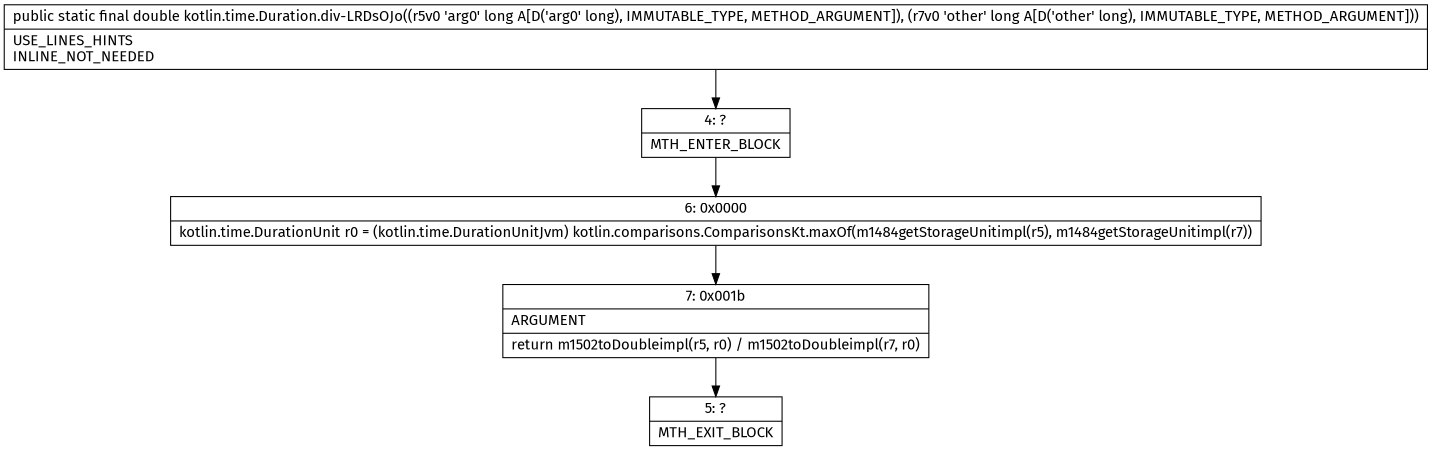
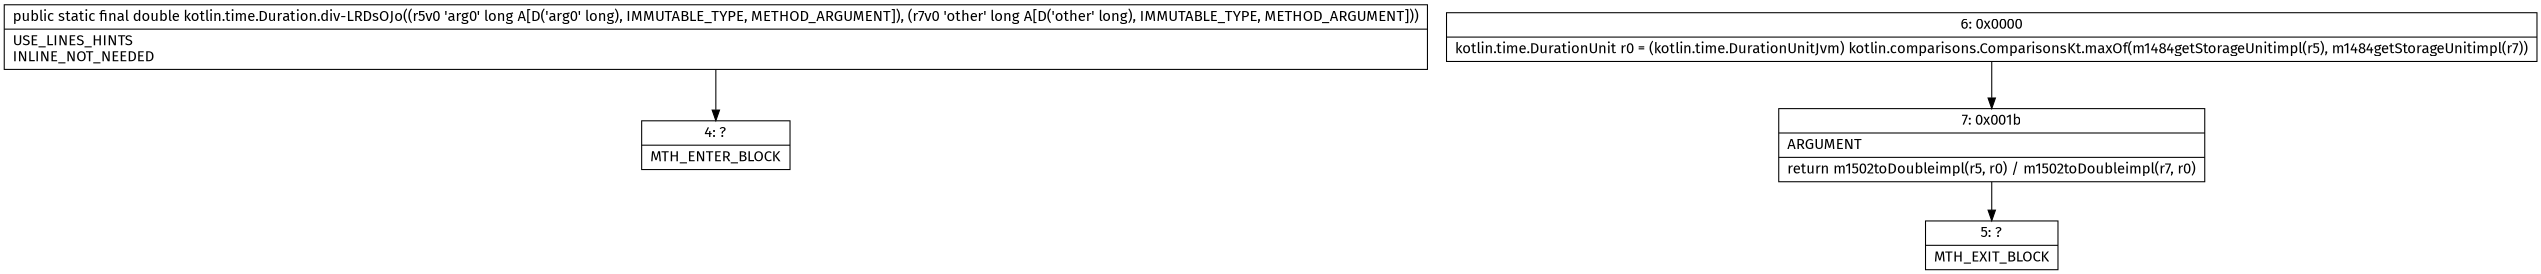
(716, 172) -> none
